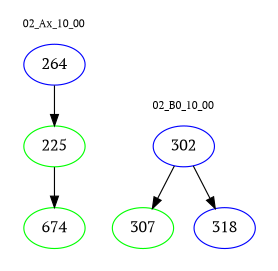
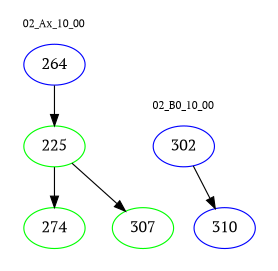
(166, 182) -> (87, 176)
(54, 228) -> (54, 228)
(225, 228) -> (225, 228)
